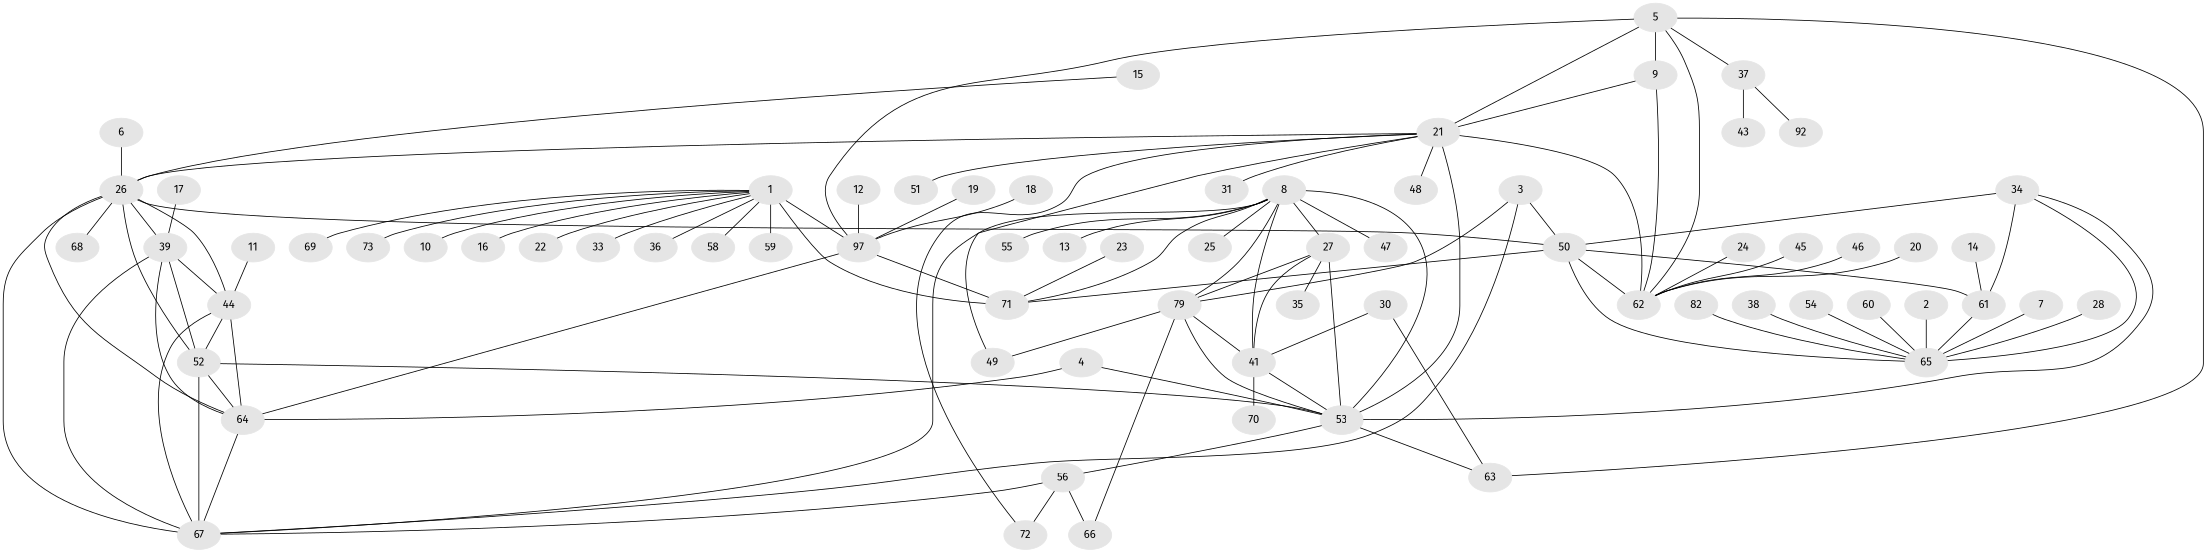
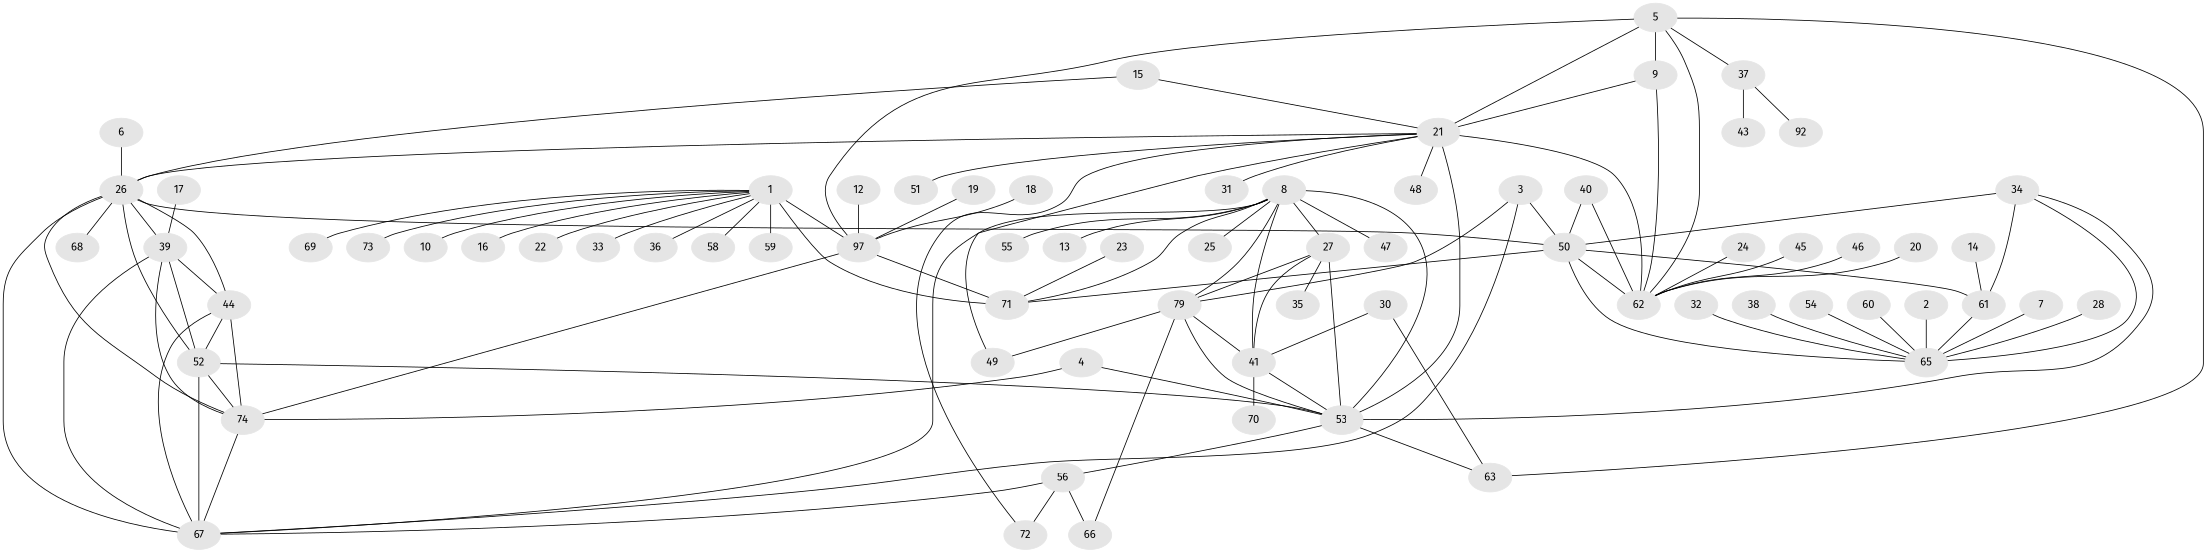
none -> (1288, 104)
none -> (1586, 190)
(253, 248) -> none
(1696, 305) -> (1696, 305)
(243, 420) -> (243, 420)
